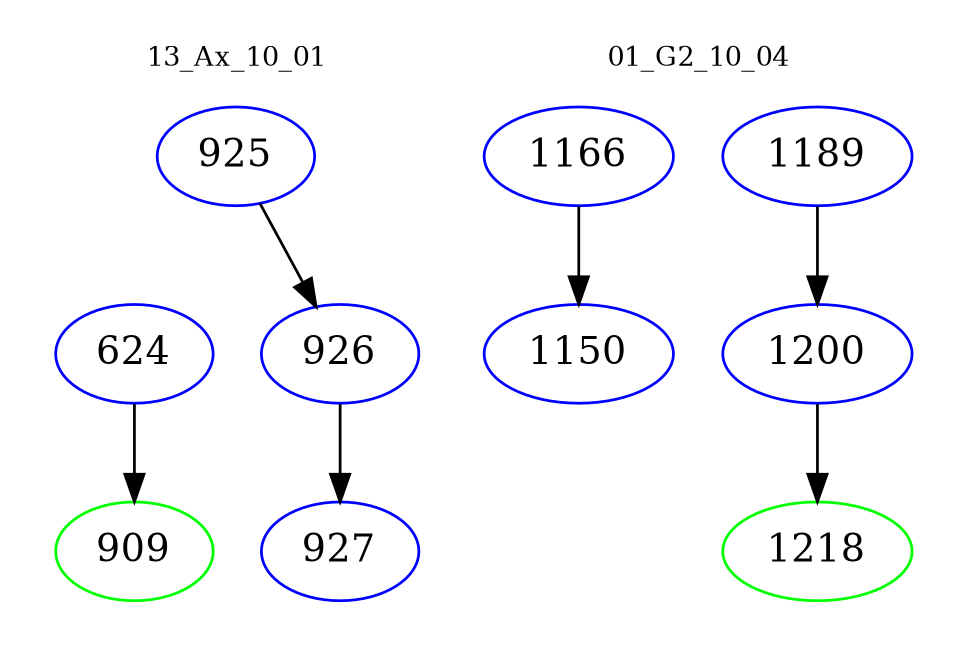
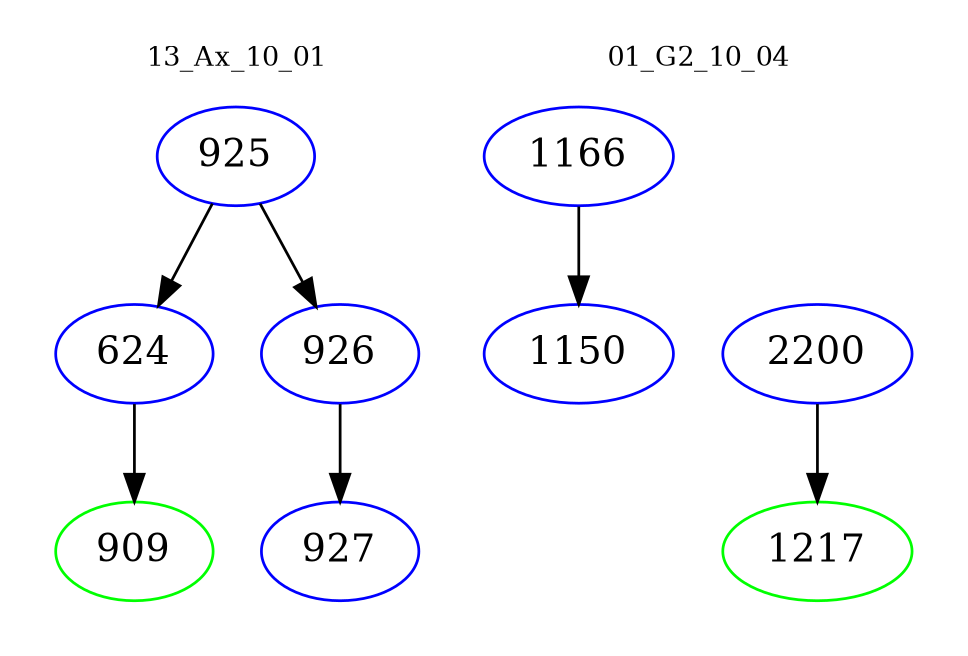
(817, 156) -> none
none -> (192, 242)
(817, 354) -> (817, 354)
(817, 551) -> (817, 551)
